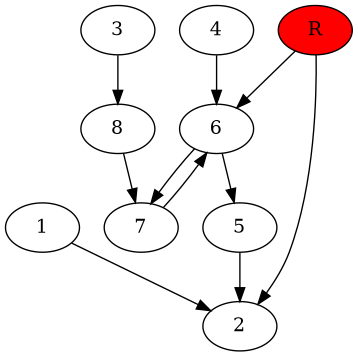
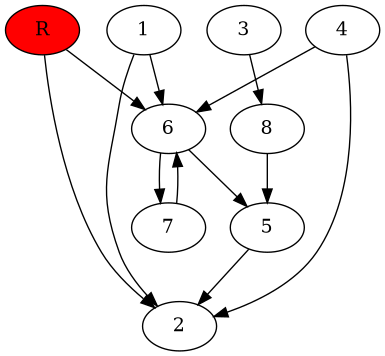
none -> (155, 73)
(128, 171) -> (267, 171)
none -> (337, 210)
